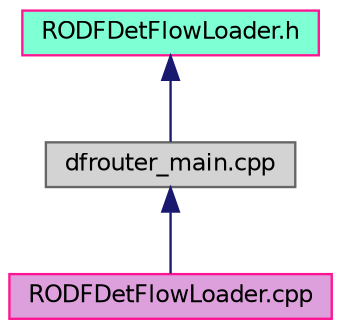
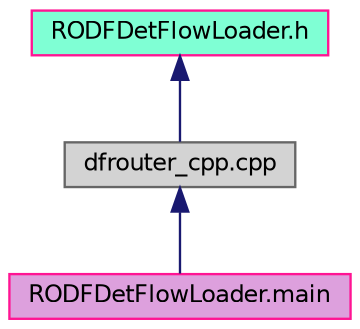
(171, 165) -> (180, 165)
(171, 296) -> (180, 296)
